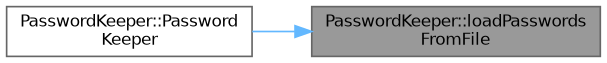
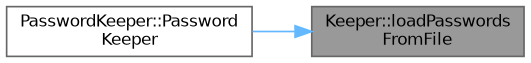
(456, 32) -> (418, 32)
